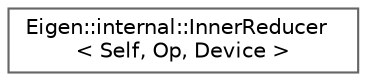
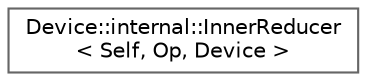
(183, 41) -> (183, 41)
